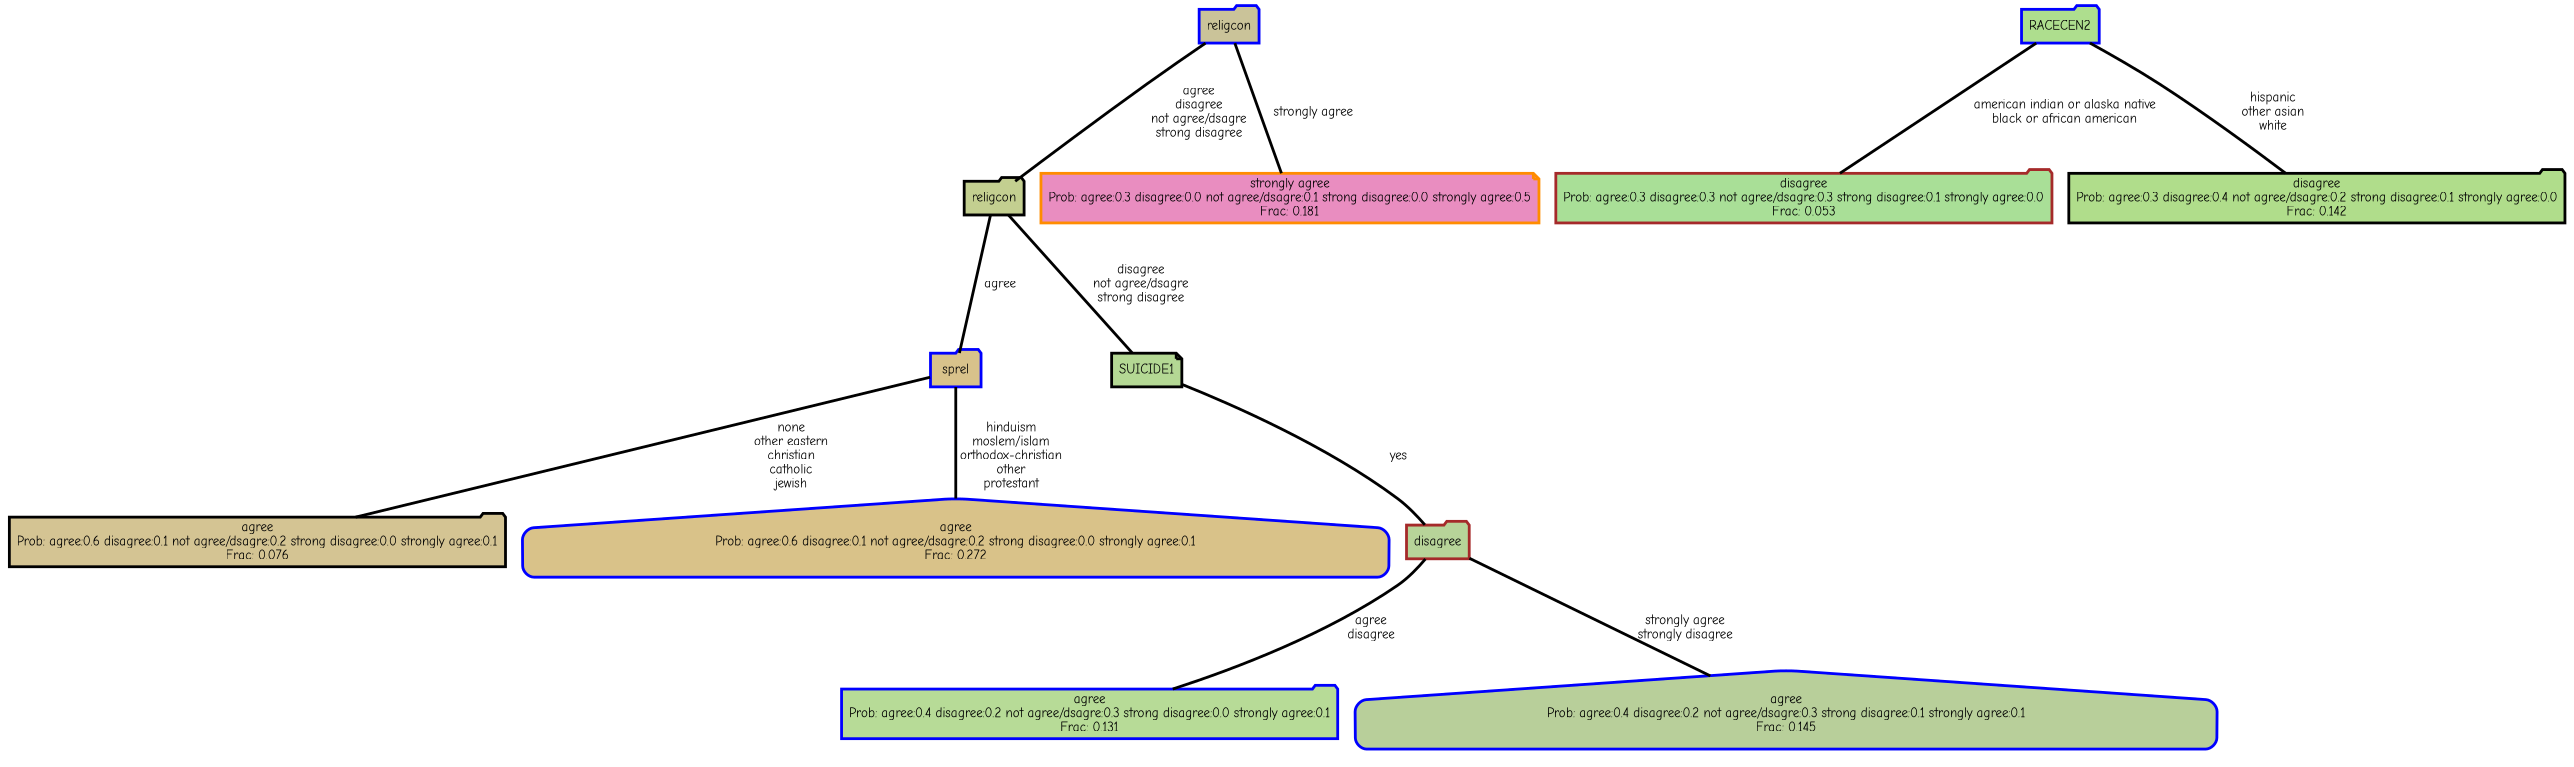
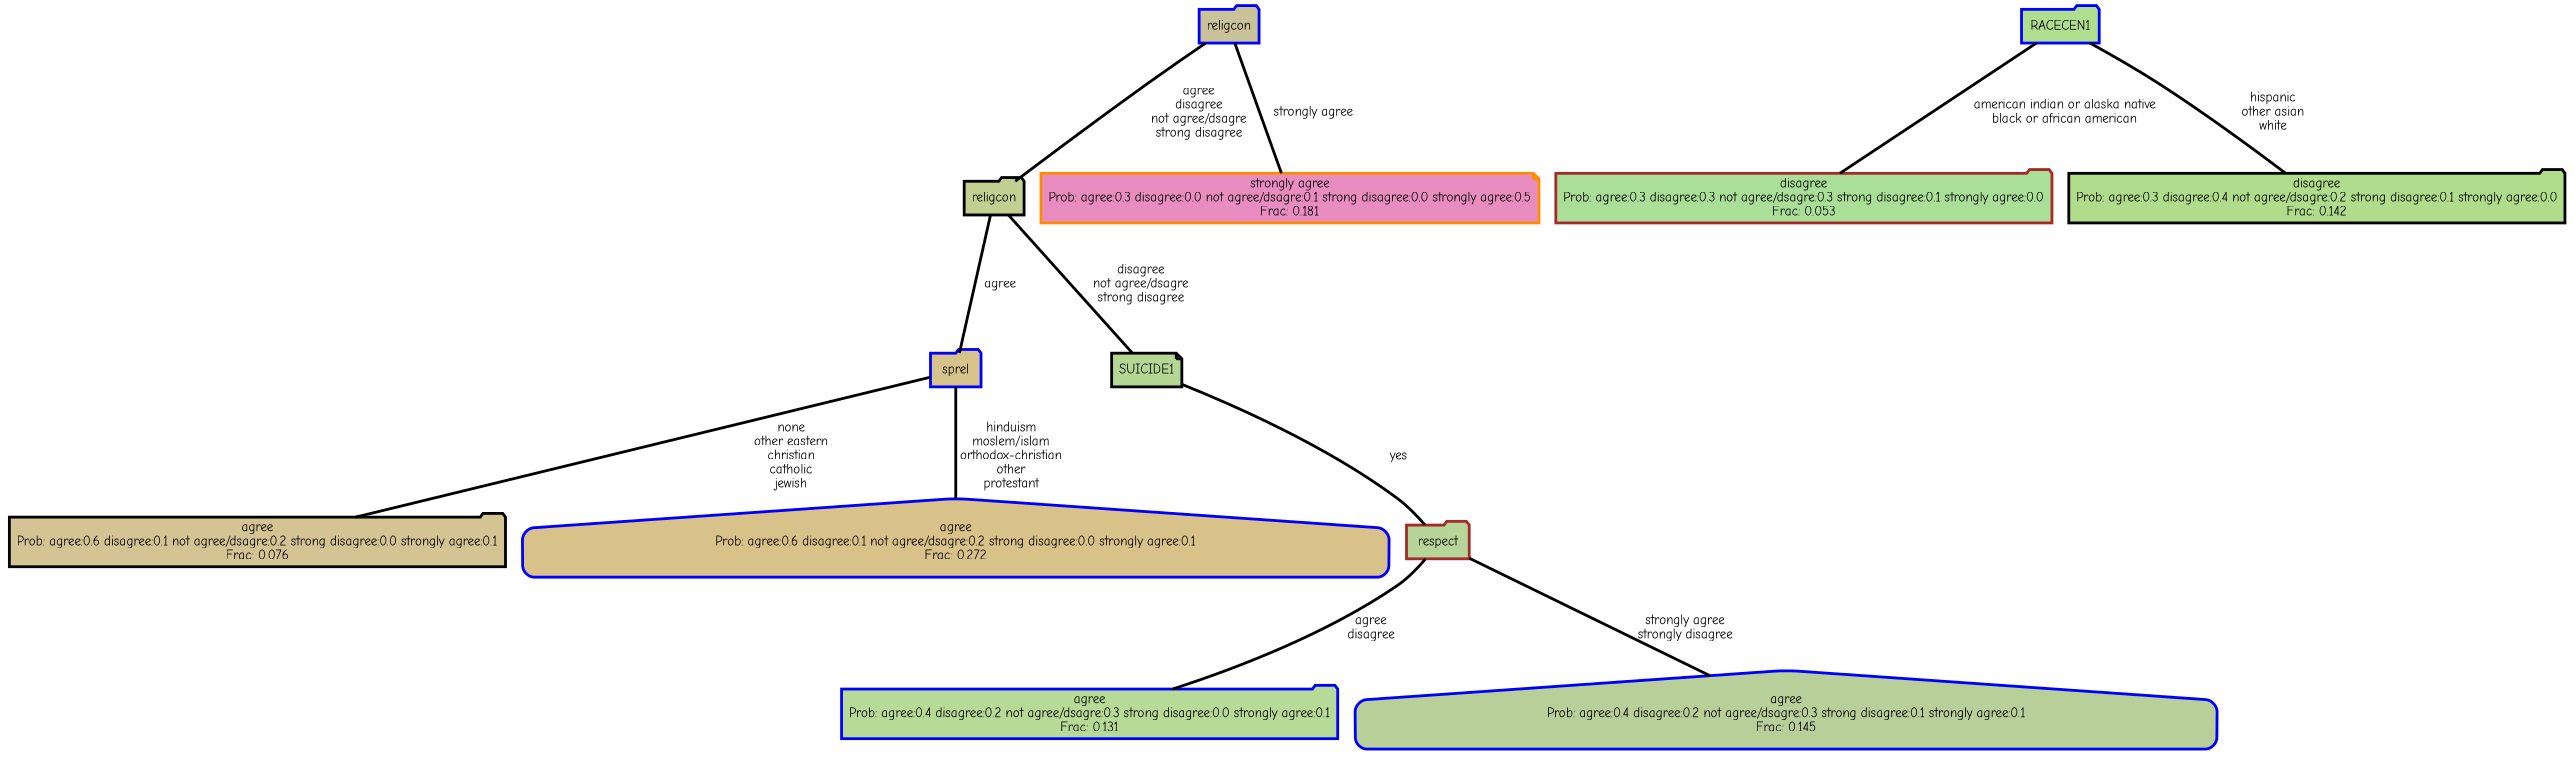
(2060, 26) -> (2060, 26)
(1438, 542) -> (1438, 542)
